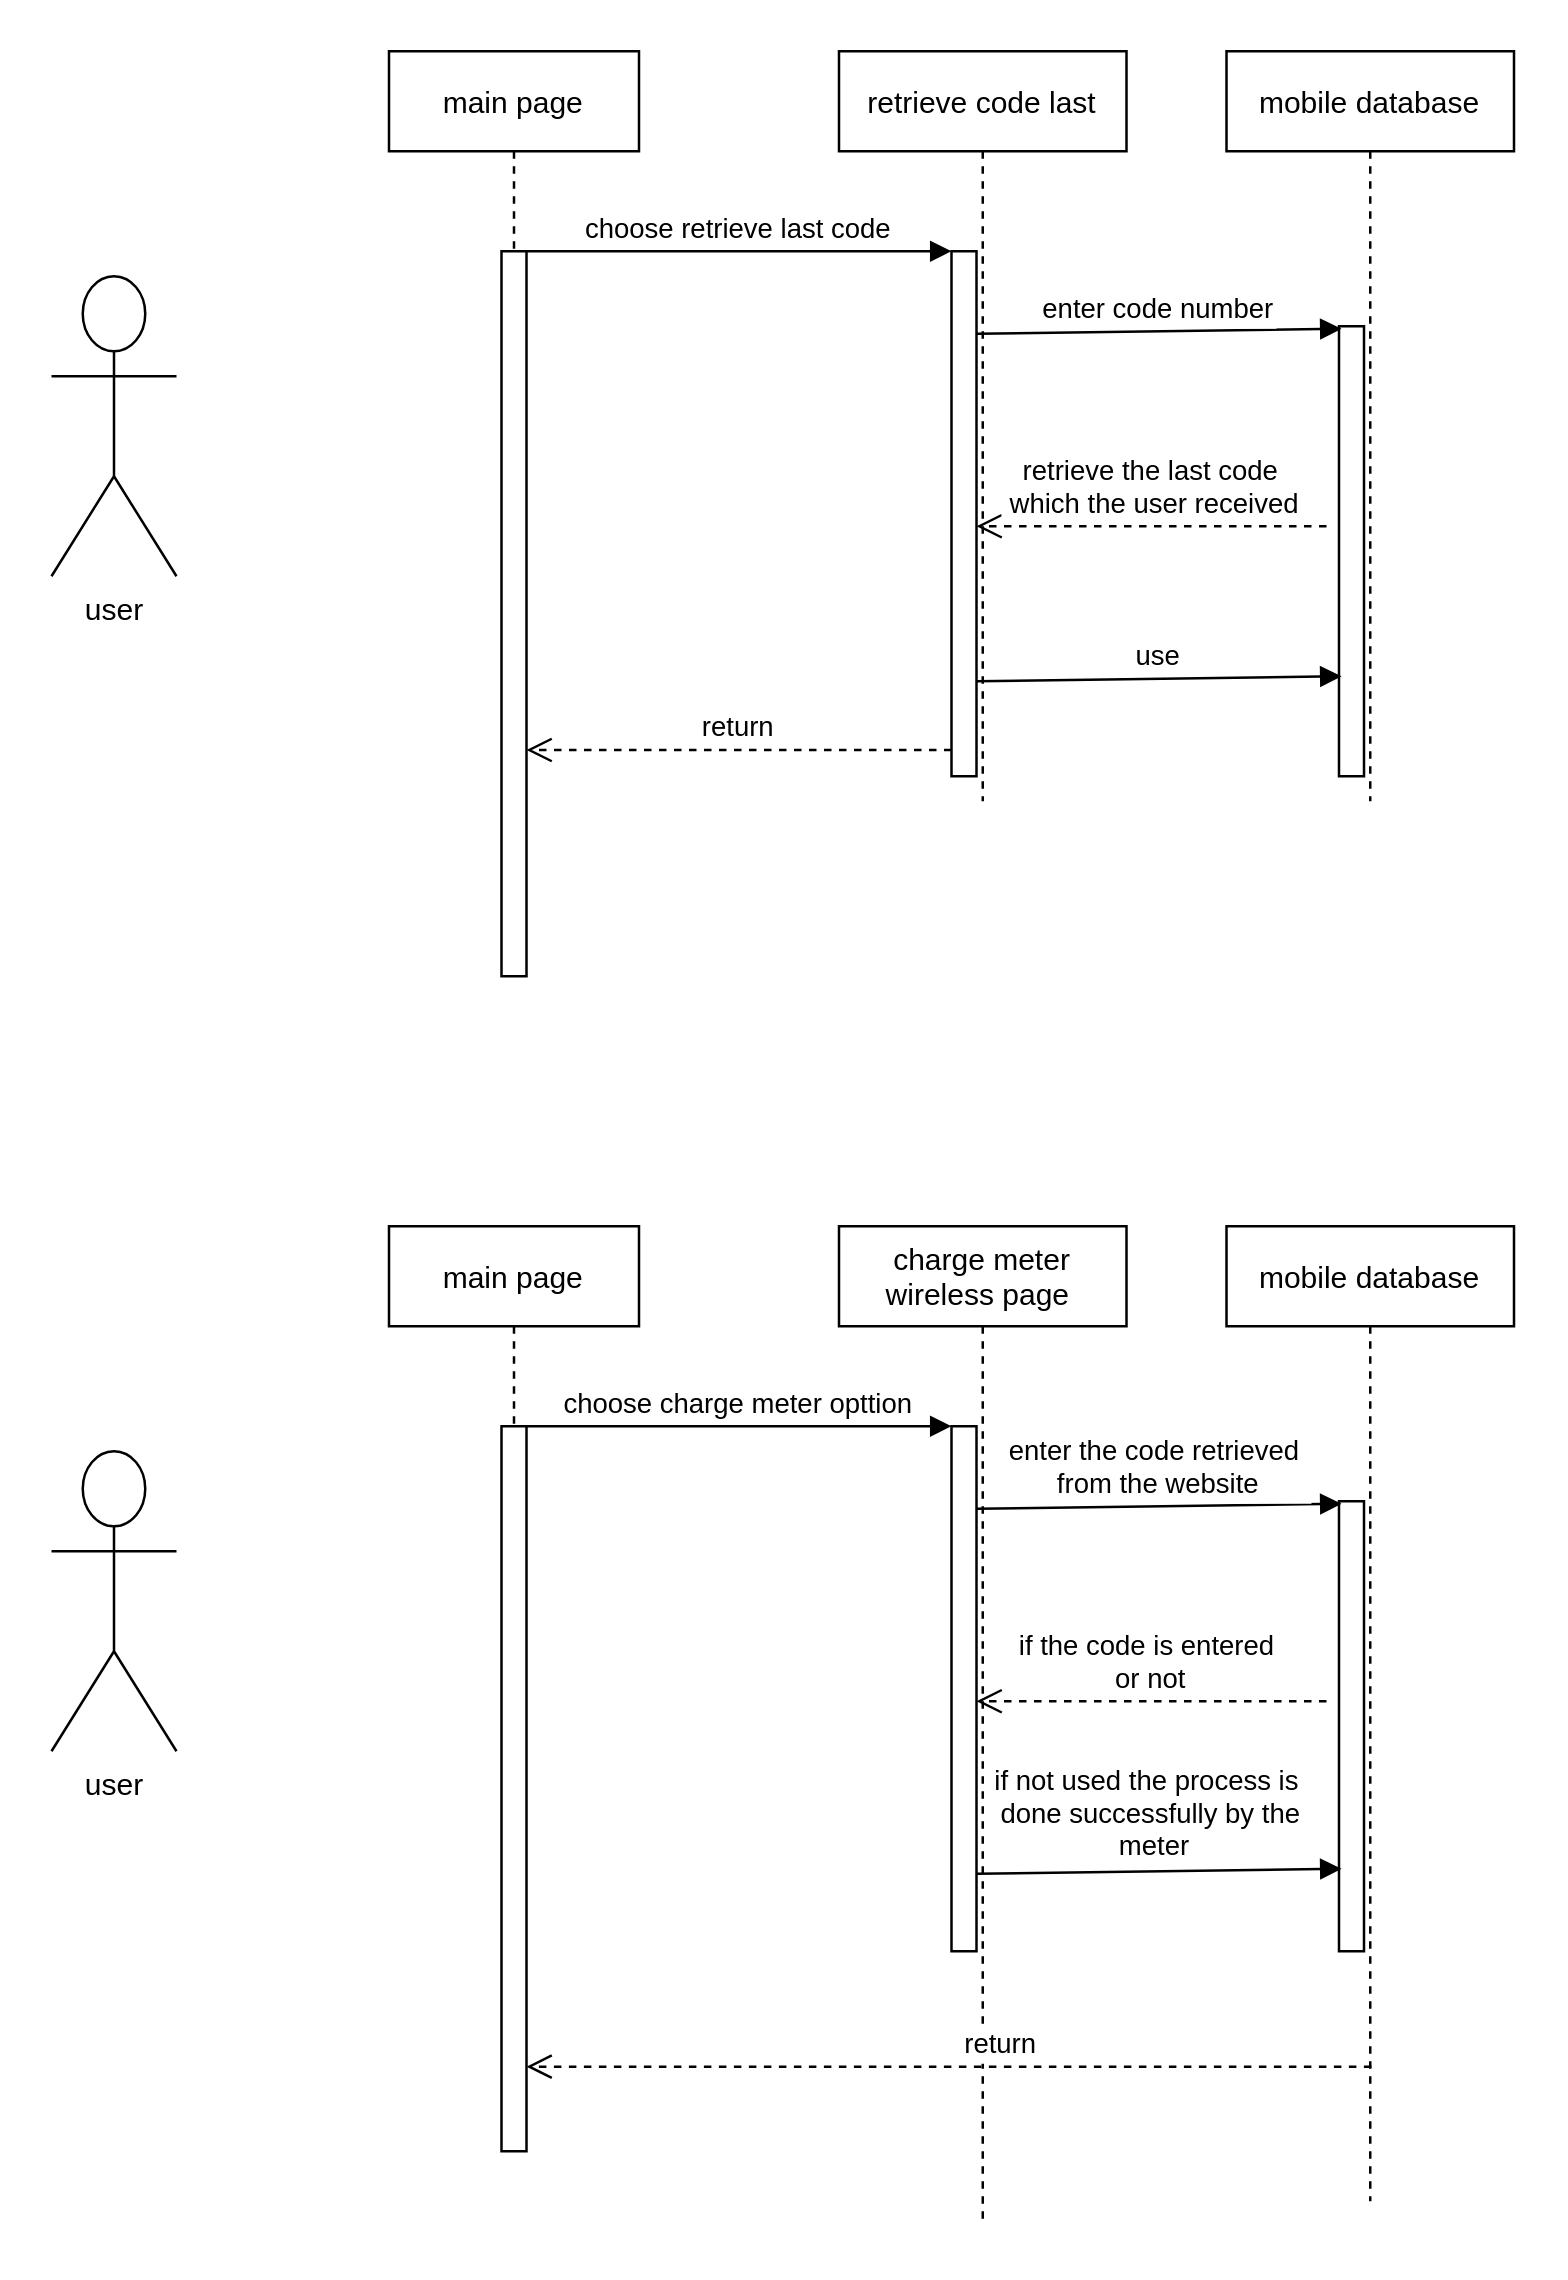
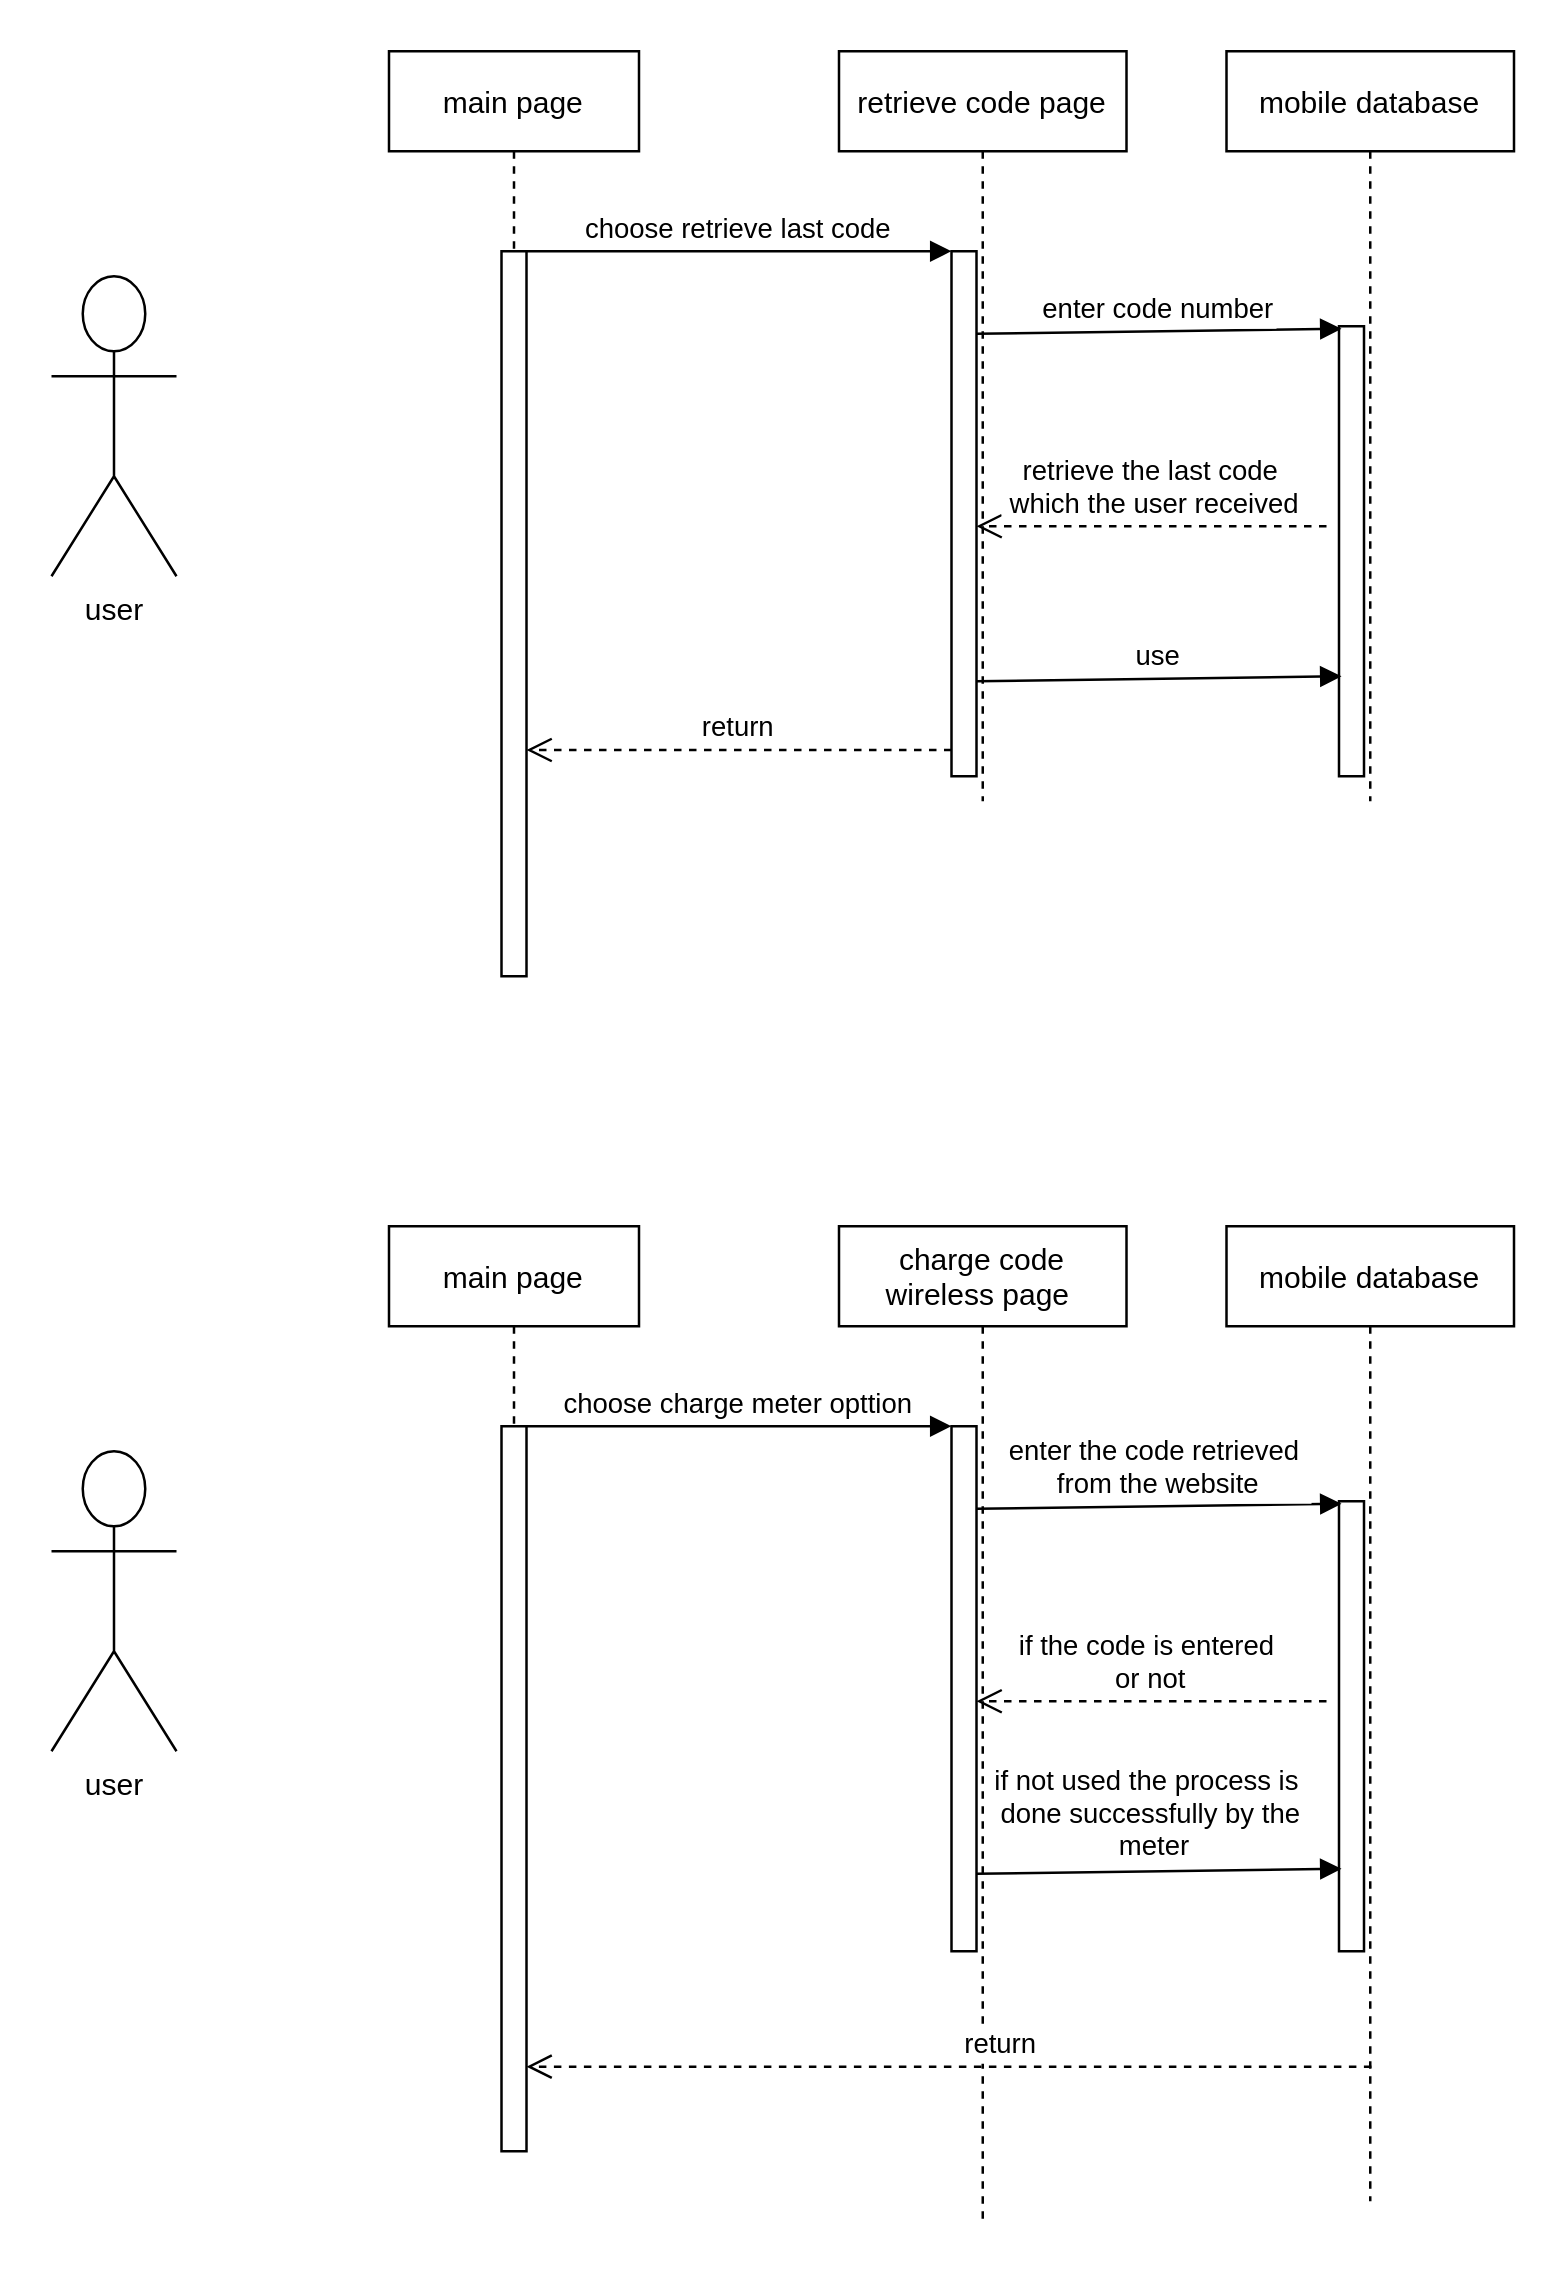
(981, 103) -> (981, 103)
(981, 1260) -> (981, 1260)
